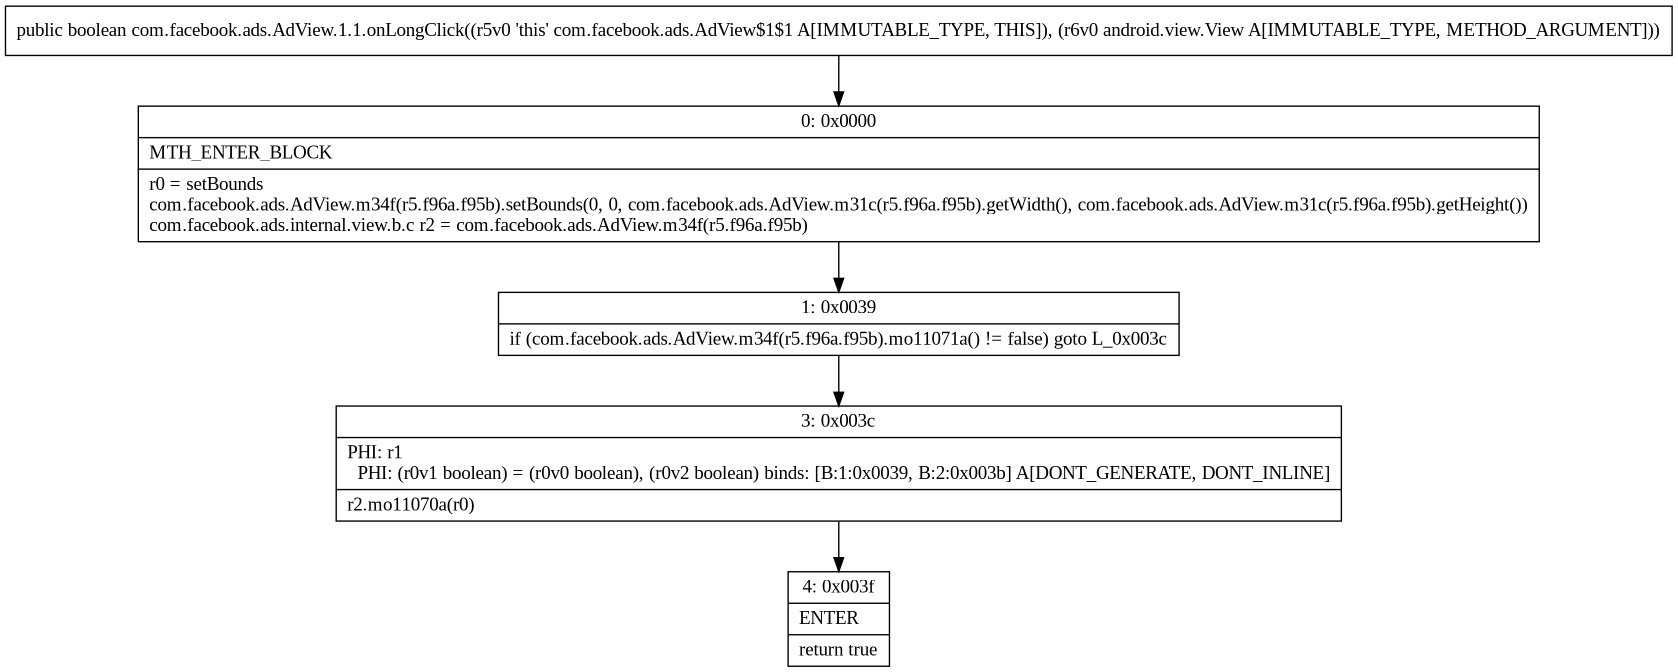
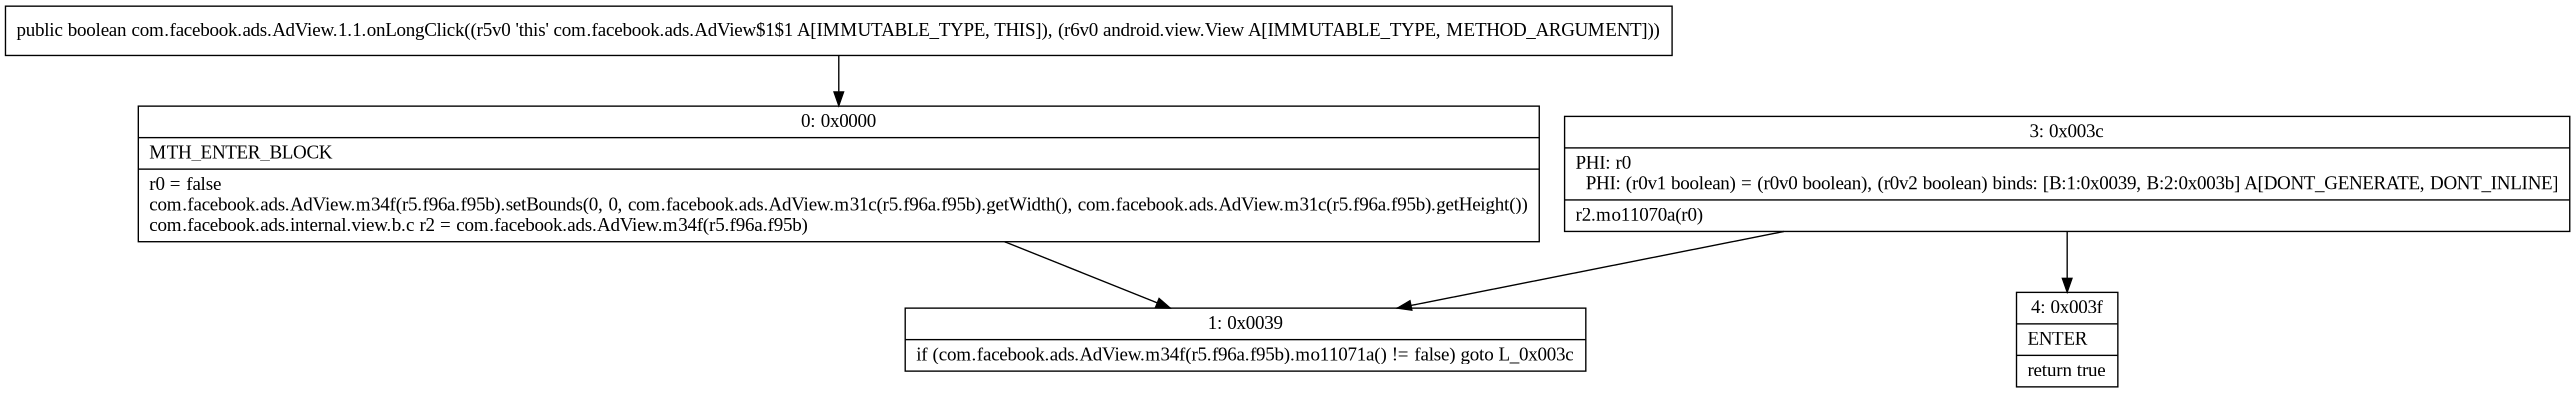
(207, 184) -> (186, 184)
(839, 374) -> (1597, 268)
(378, 453) -> (1606, 163)
